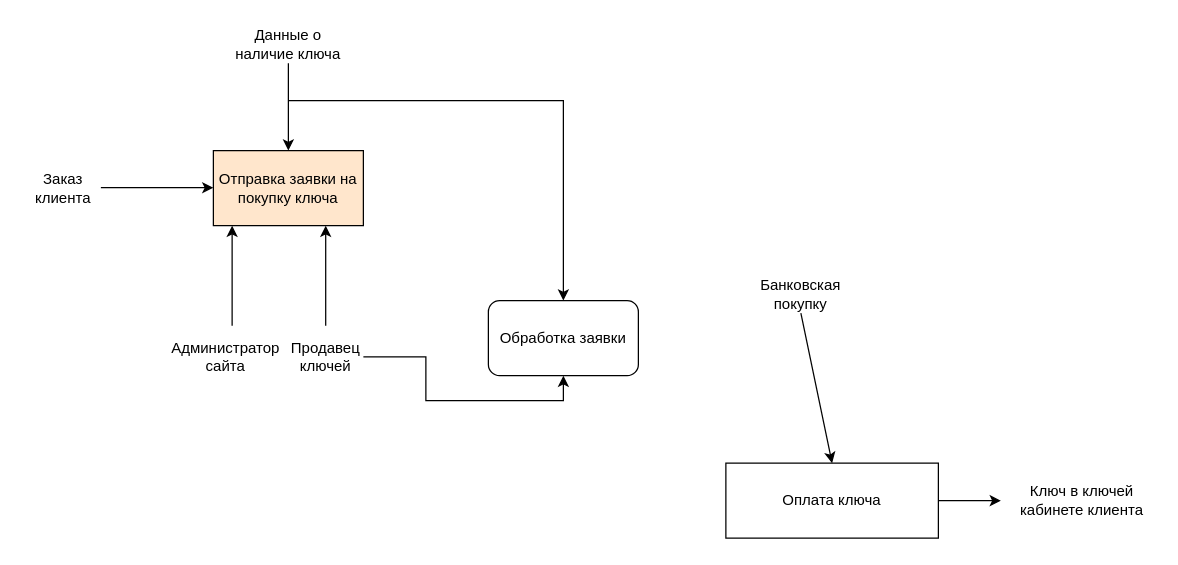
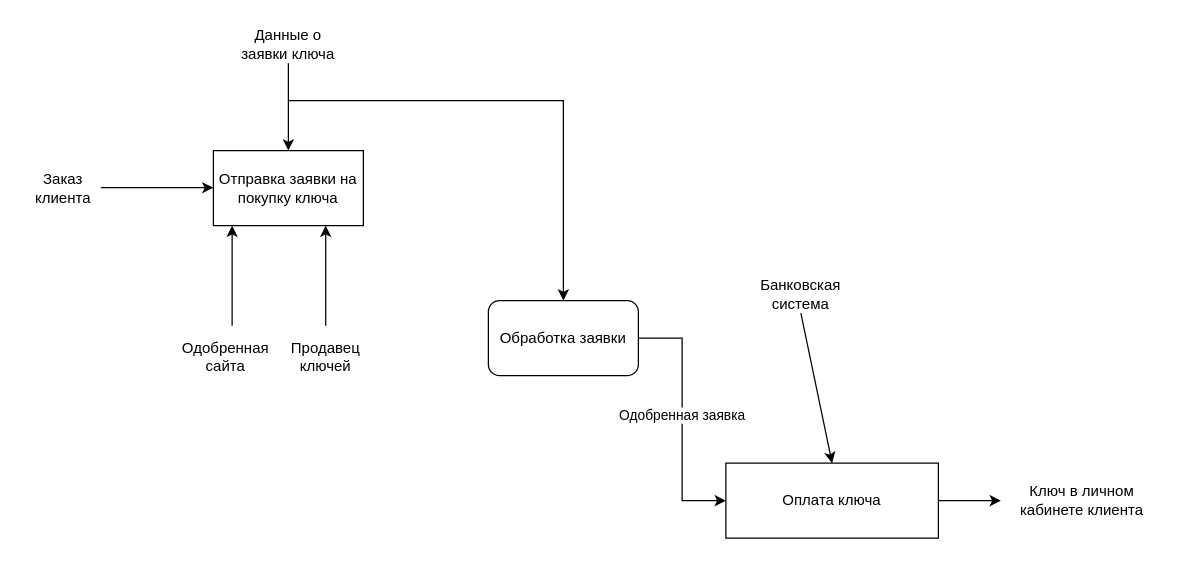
(288, 44) -> (288, 44)
(288, 188) -> (288, 188)
(801, 294) -> (801, 294)
(226, 357) -> (226, 357)
(450, 401) -> none
none -> (682, 415)
(1082, 501) -> (1082, 501)
